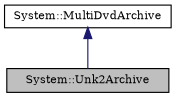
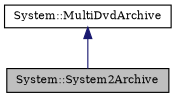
(88, 80) -> (88, 80)
